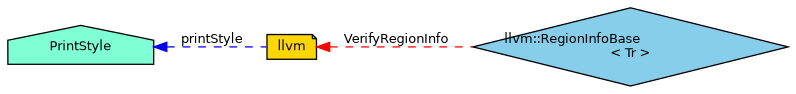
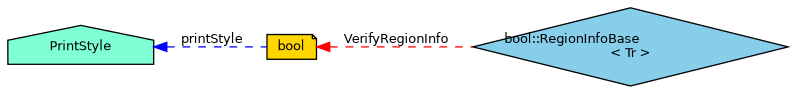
(292, 47) -> (292, 47)
(630, 47) -> (630, 47)
